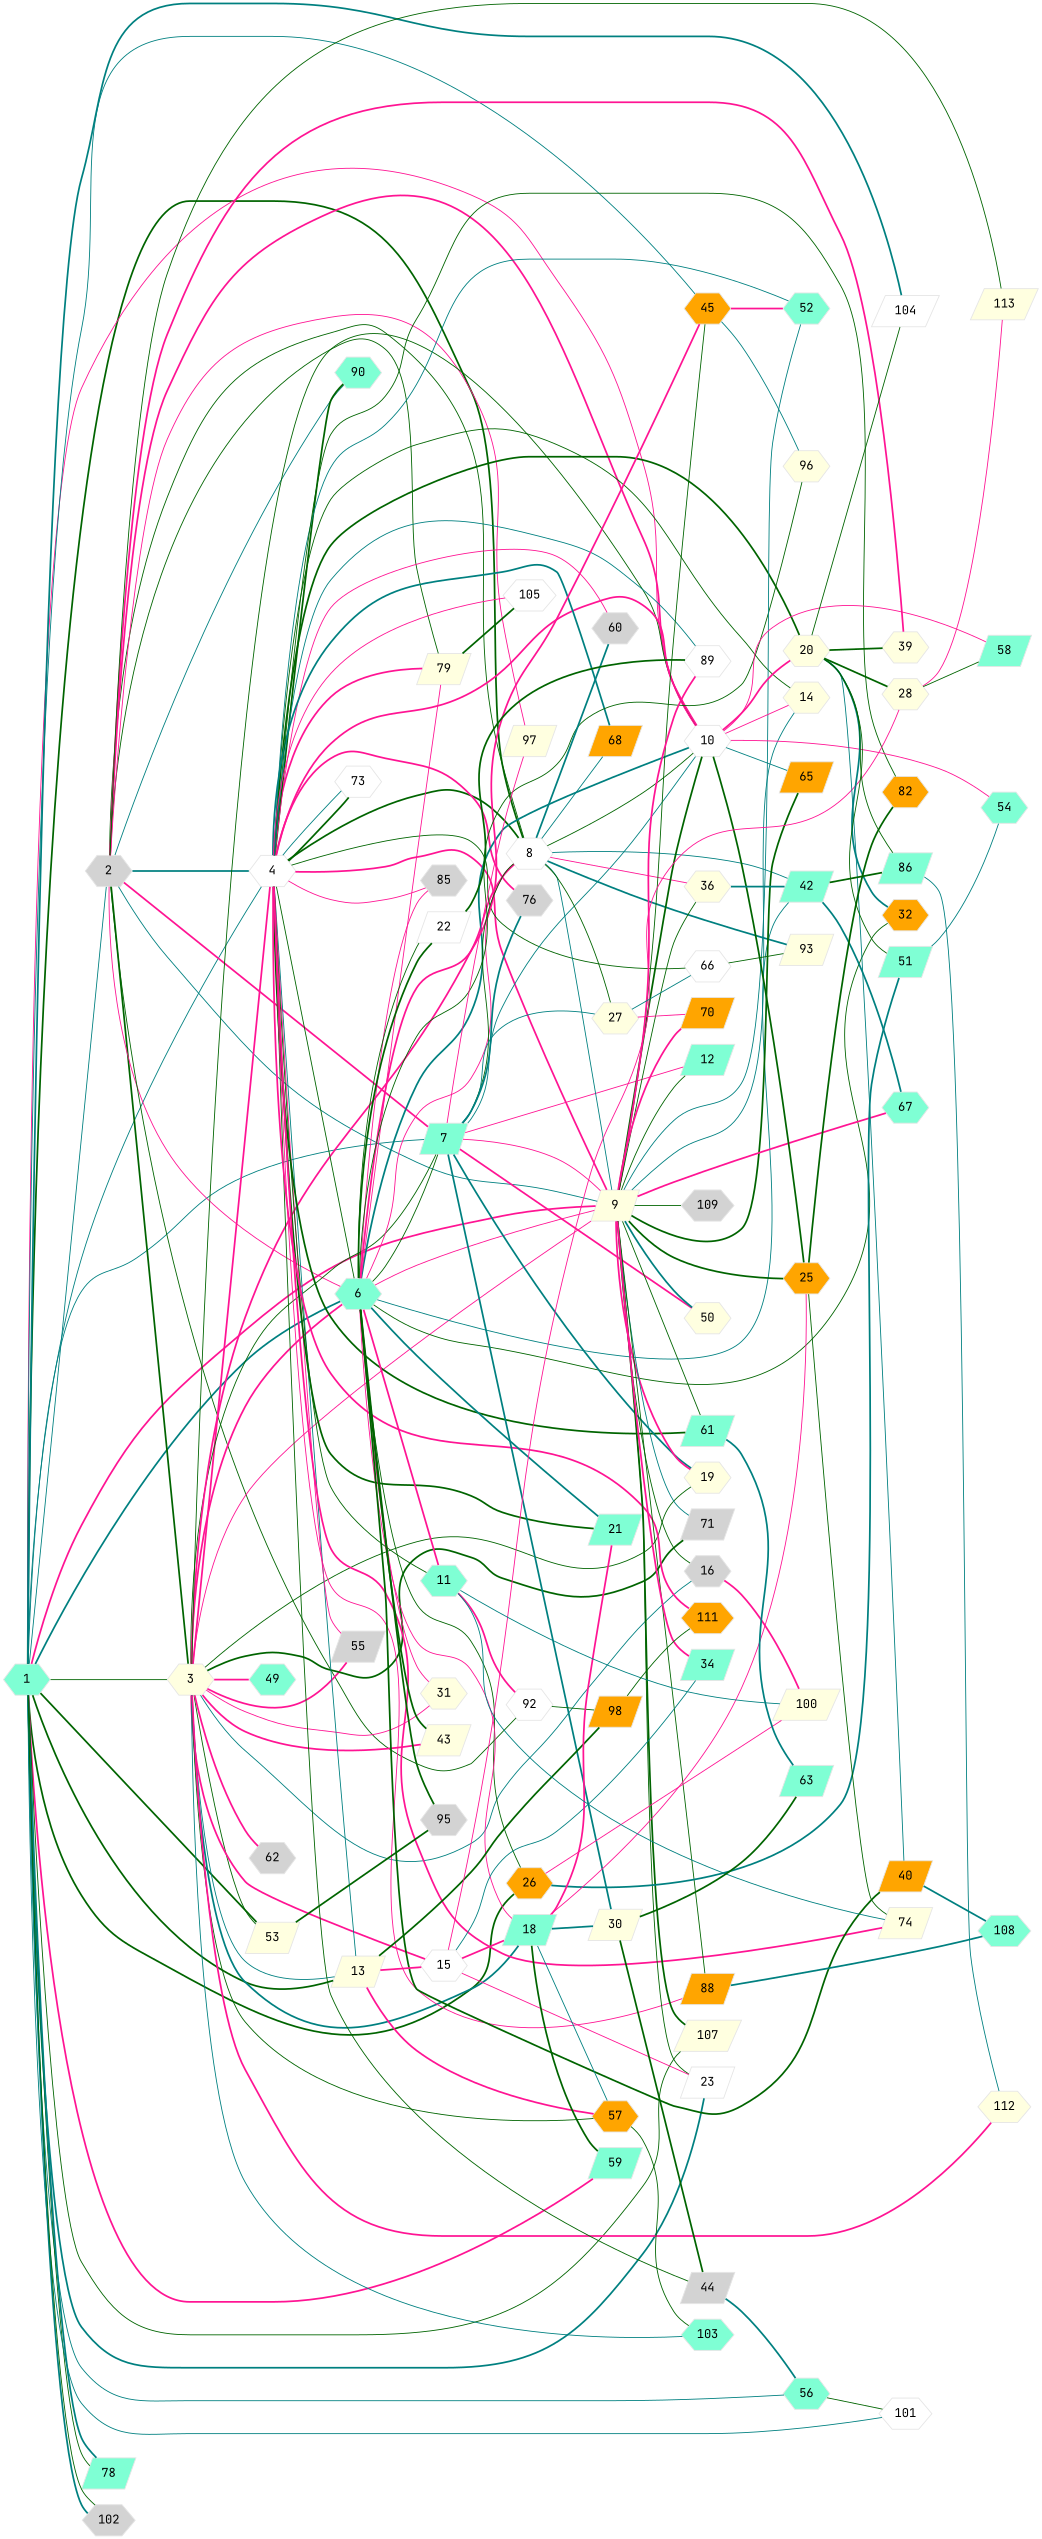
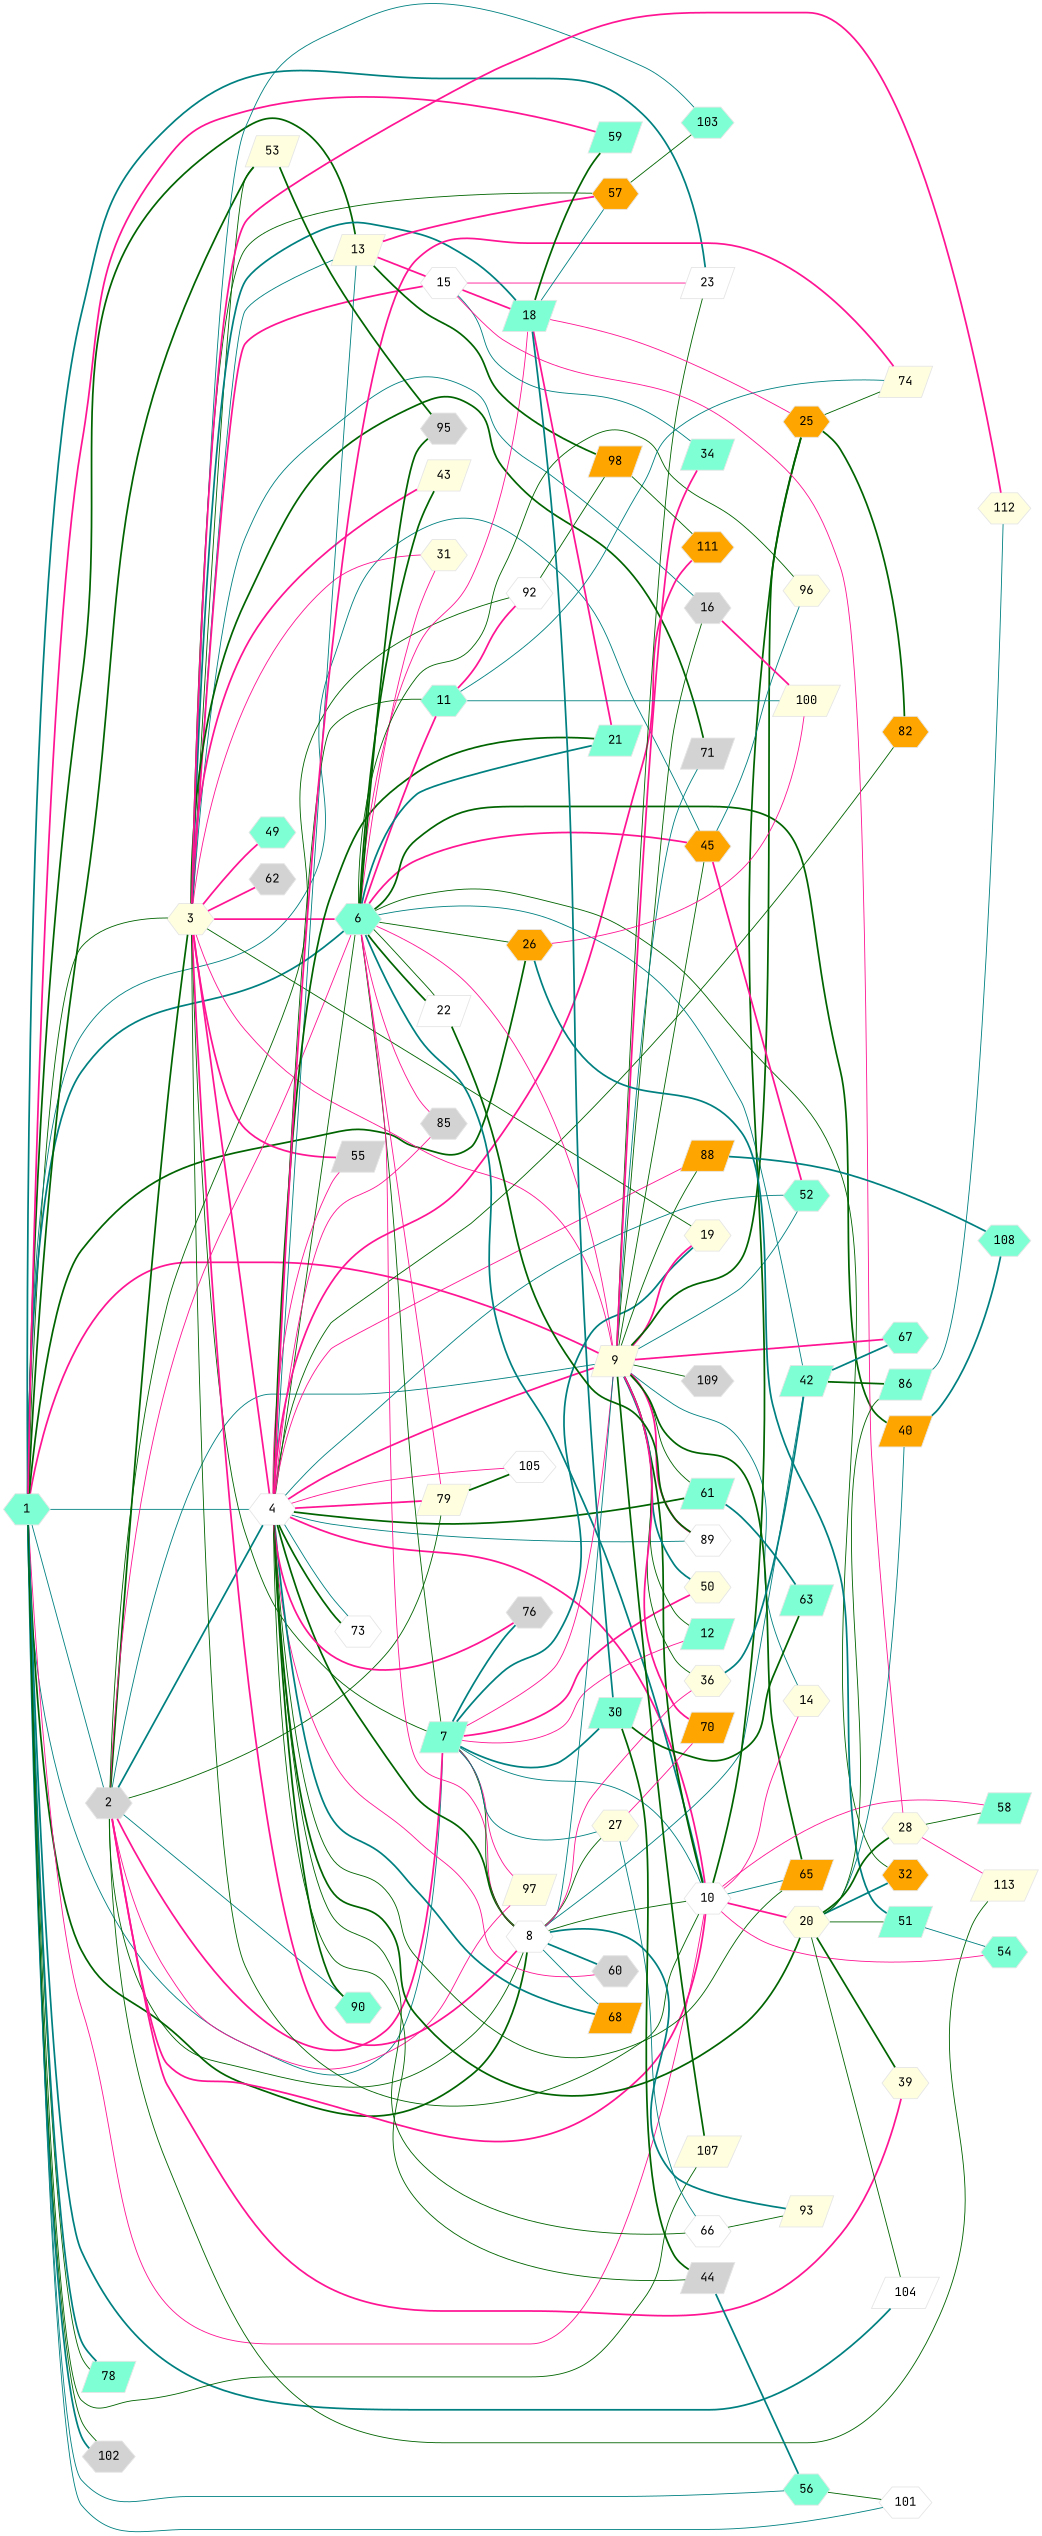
(427, 442) -> (403, 1934)
(615, 1925) -> (615, 1713)
